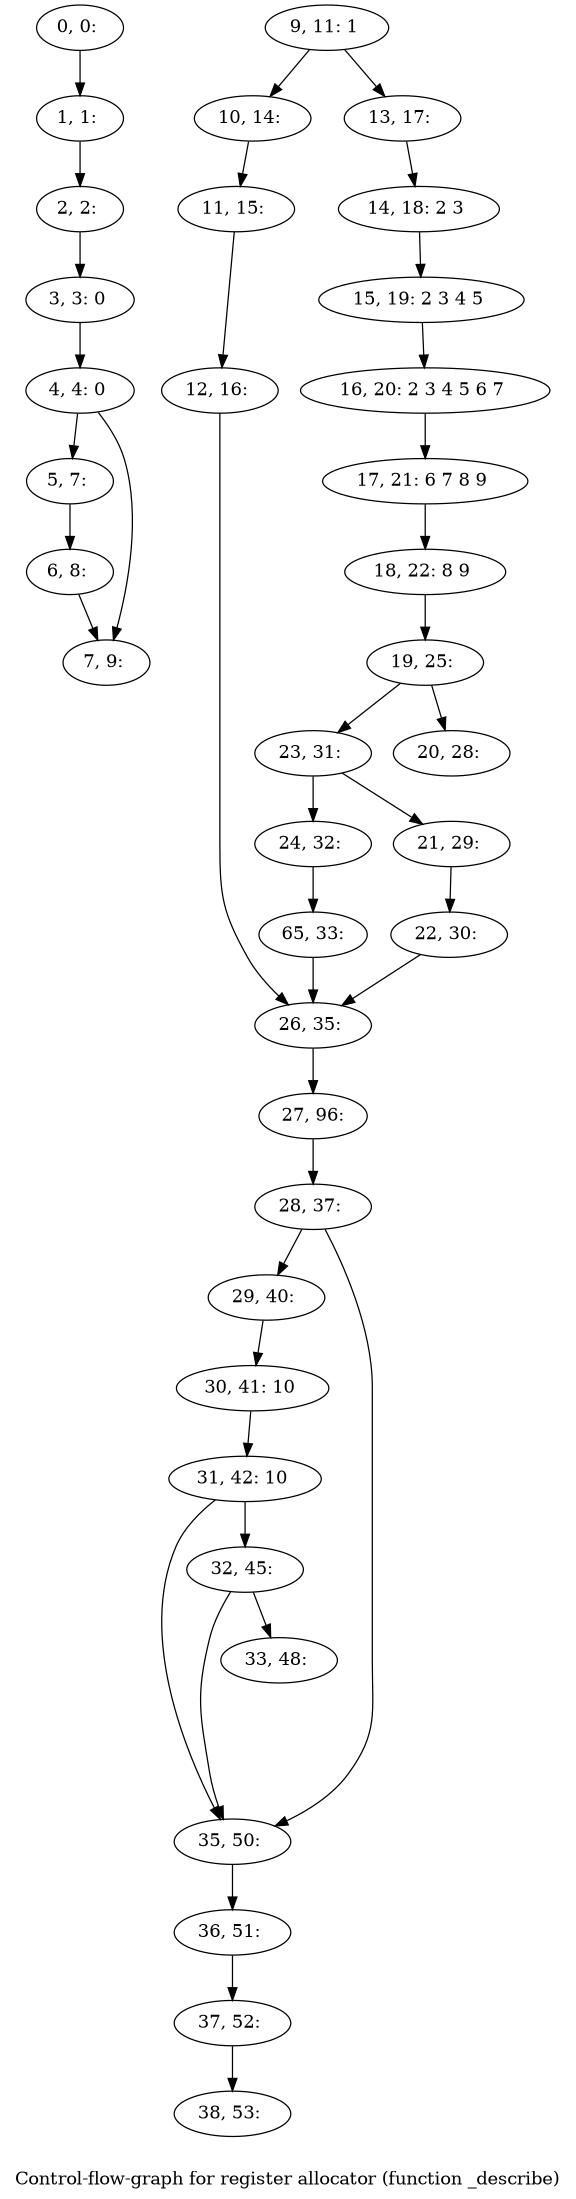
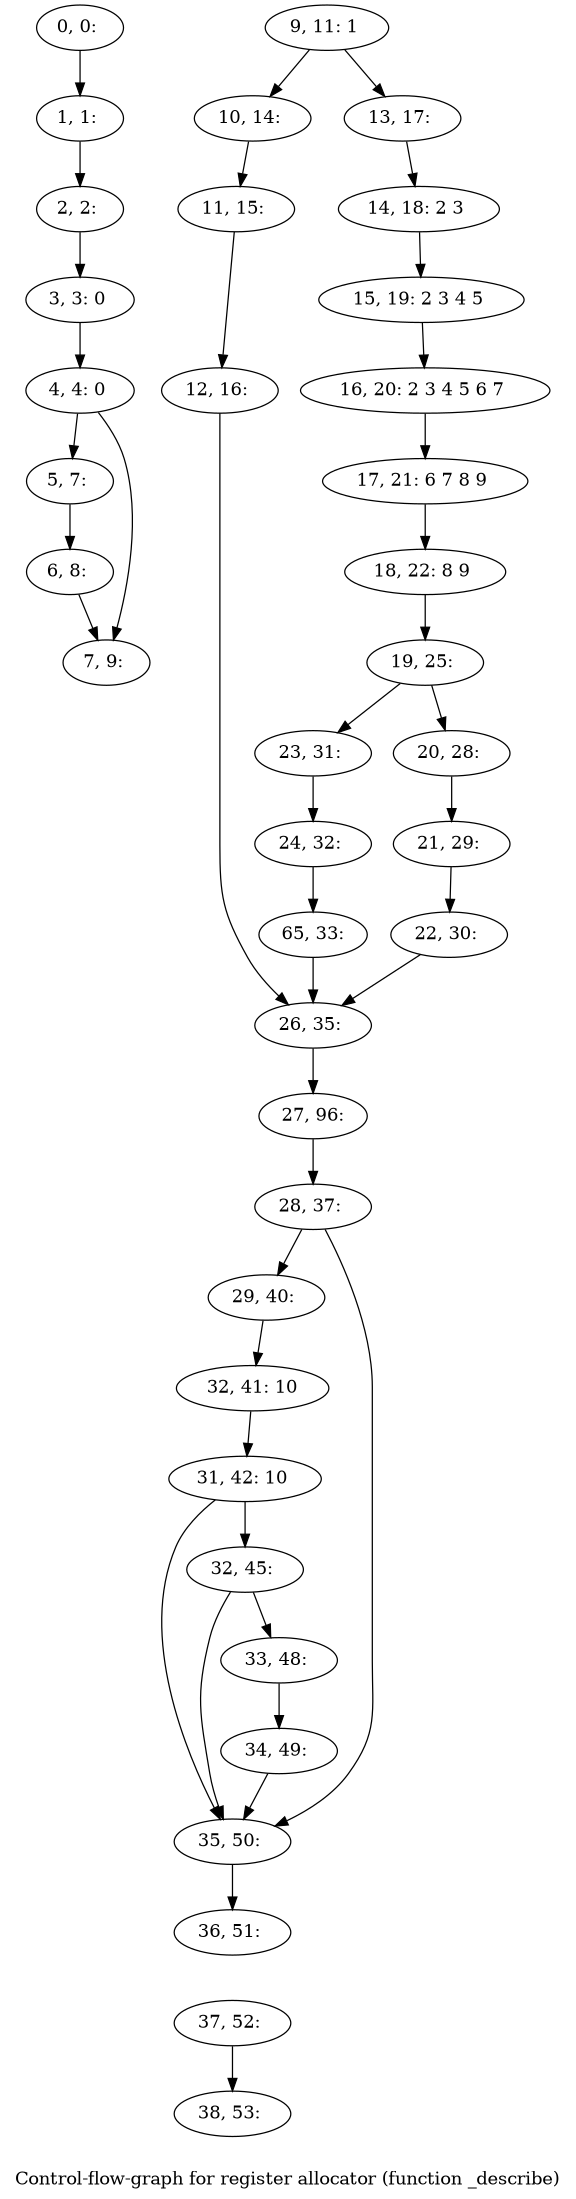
(377, 795) -> (452, 792)
(253, 1388) -> (253, 1388)
none -> (279, 1751)
(232, 1972) -> none
